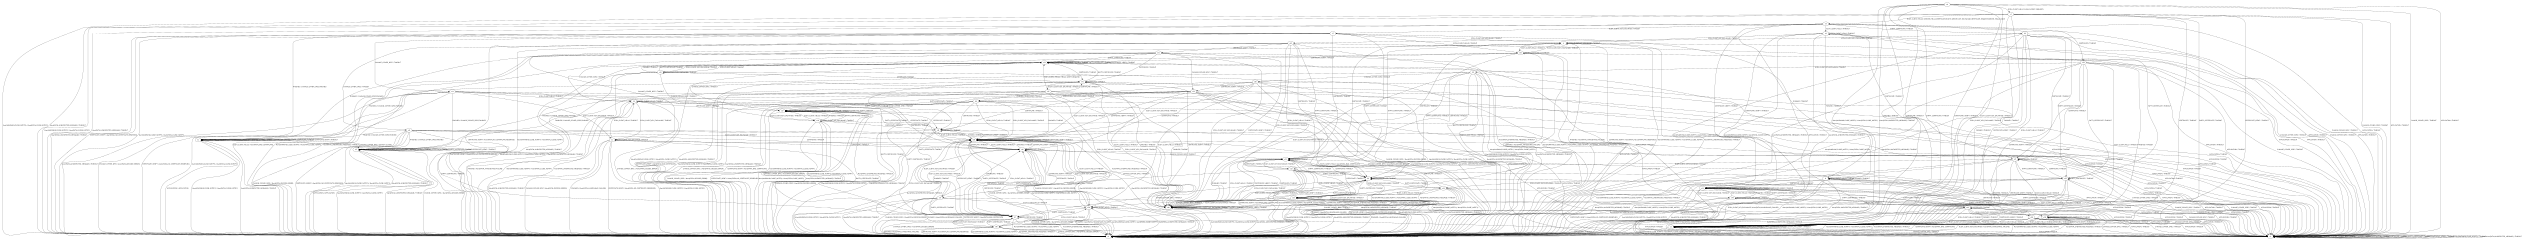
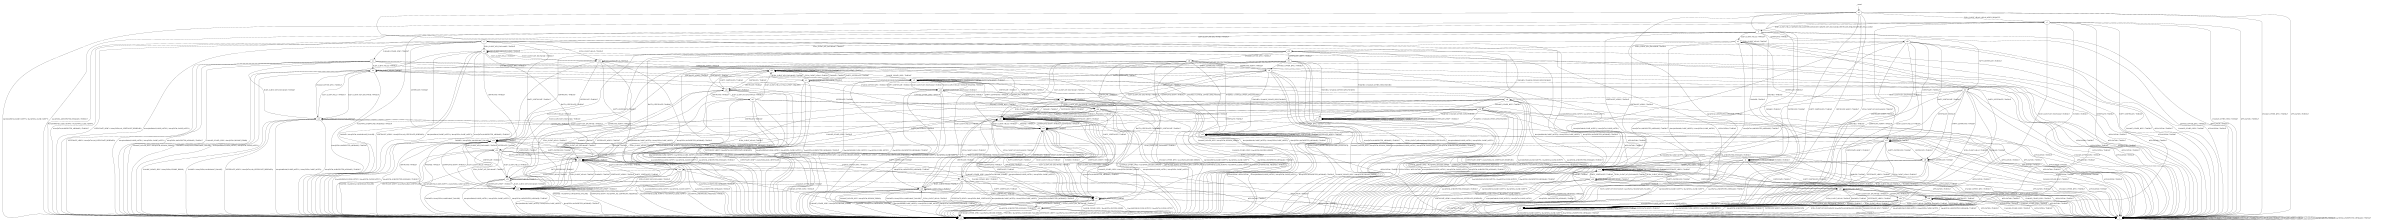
none -> (1859, 5)
(1225, 48) -> (1289, 56)
(1096, 94) -> (1077, 107)
(1734, 119) -> (1488, 137)
